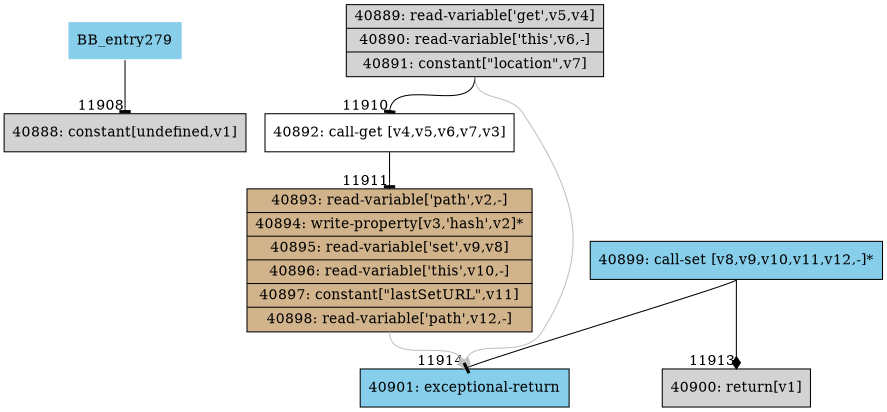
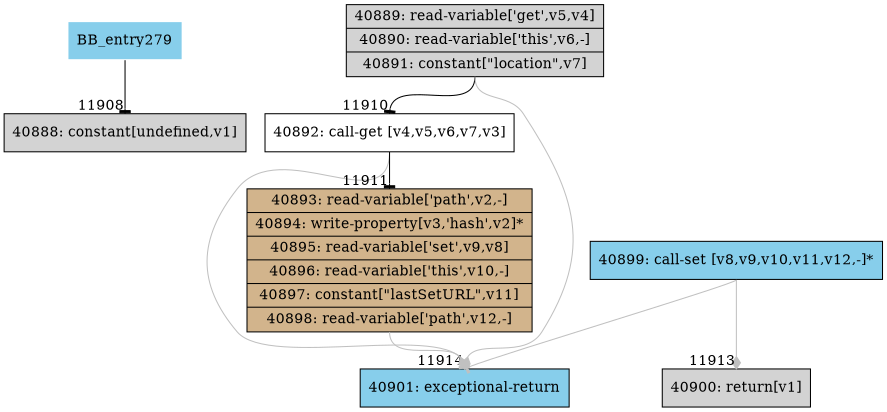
none -> (212, 289)
(736, 318) -> (736, 318)
(603, 324) -> (603, 324)
